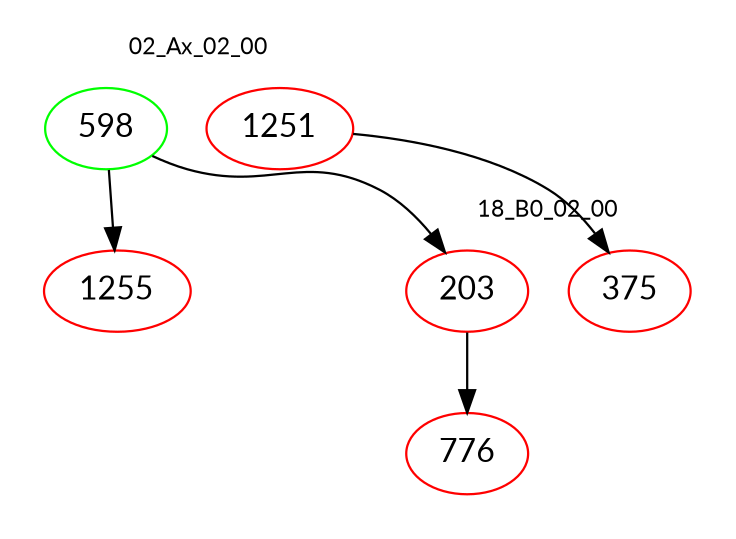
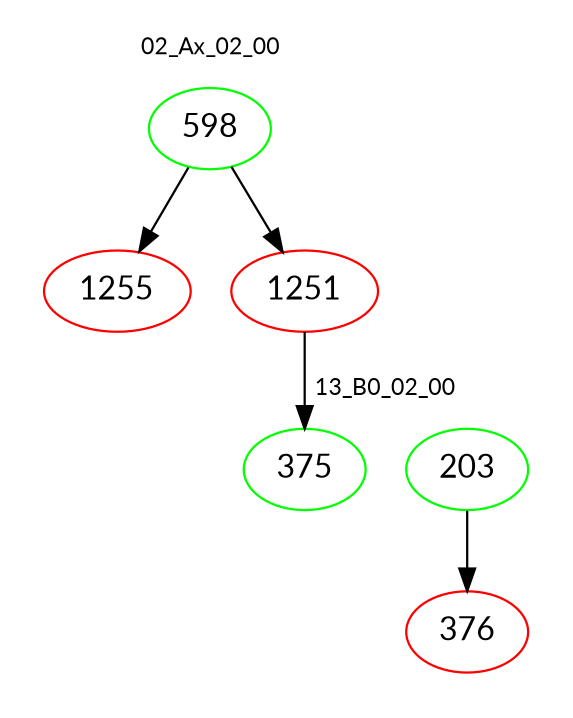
(300, 172) -> (251, 199)
(548, 211) -> (386, 389)
(467, 291) -> (467, 469)
(630, 291) -> (305, 469)
(467, 454) -> (467, 632)
